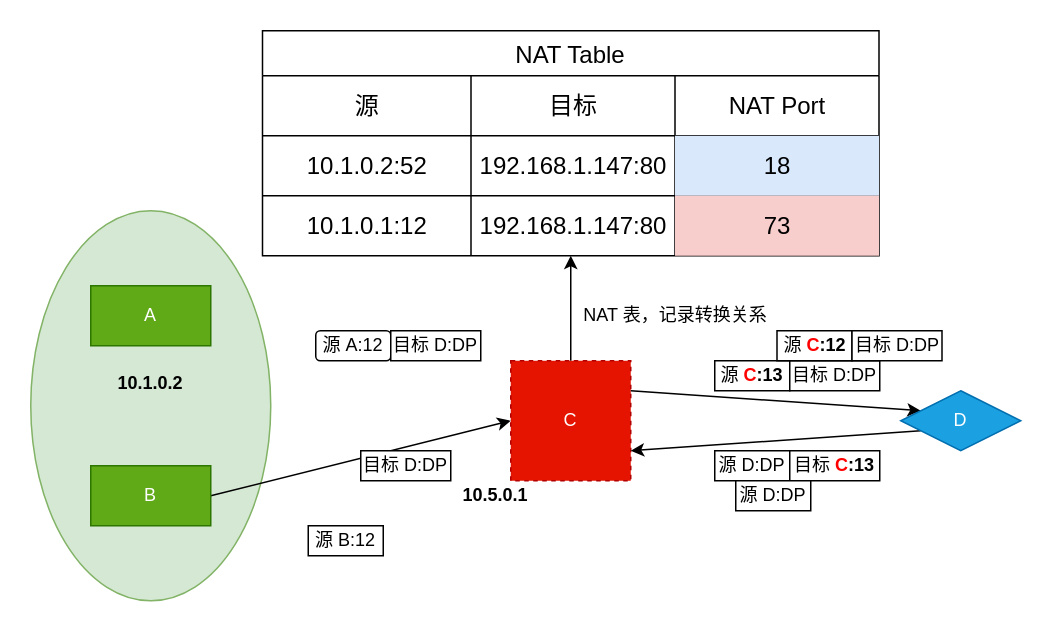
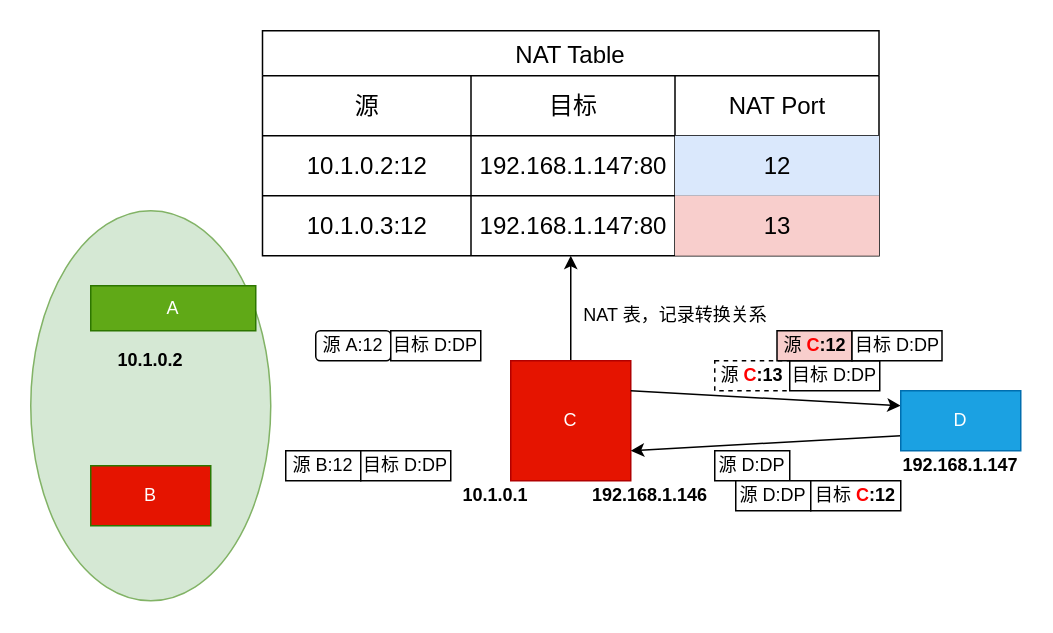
(368, 166) -> (368, 166)
(778, 166) -> (778, 166)
(368, 226) -> (368, 226)
(778, 226) -> (778, 226)
(151, 316) -> (173, 308)
(815, 346) -> (815, 346)
(752, 376) -> (752, 376)
(151, 383) -> (151, 361)
(571, 421) -> (571, 421)
(961, 421) -> (961, 421)
(835, 466) -> none
none -> (961, 466)
(286, 477) -> none
(151, 496) -> (151, 496)
(496, 496) -> (496, 496)
none -> (650, 496)
none -> (856, 496)
(346, 541) -> (323, 466)
